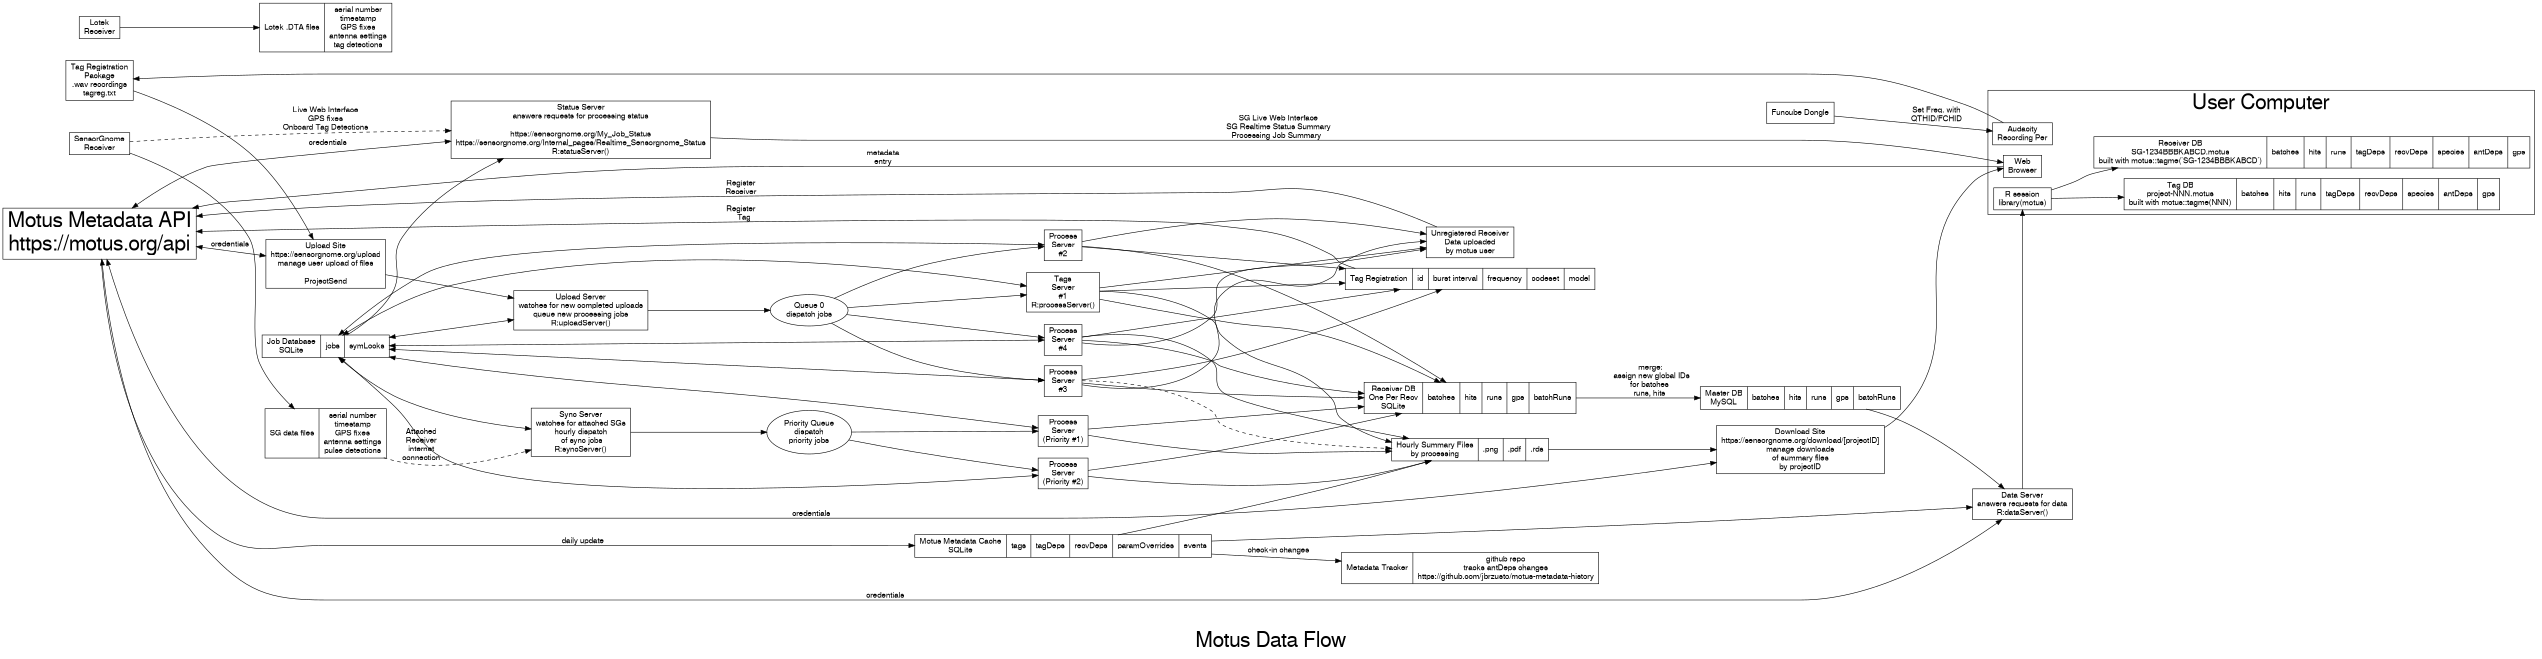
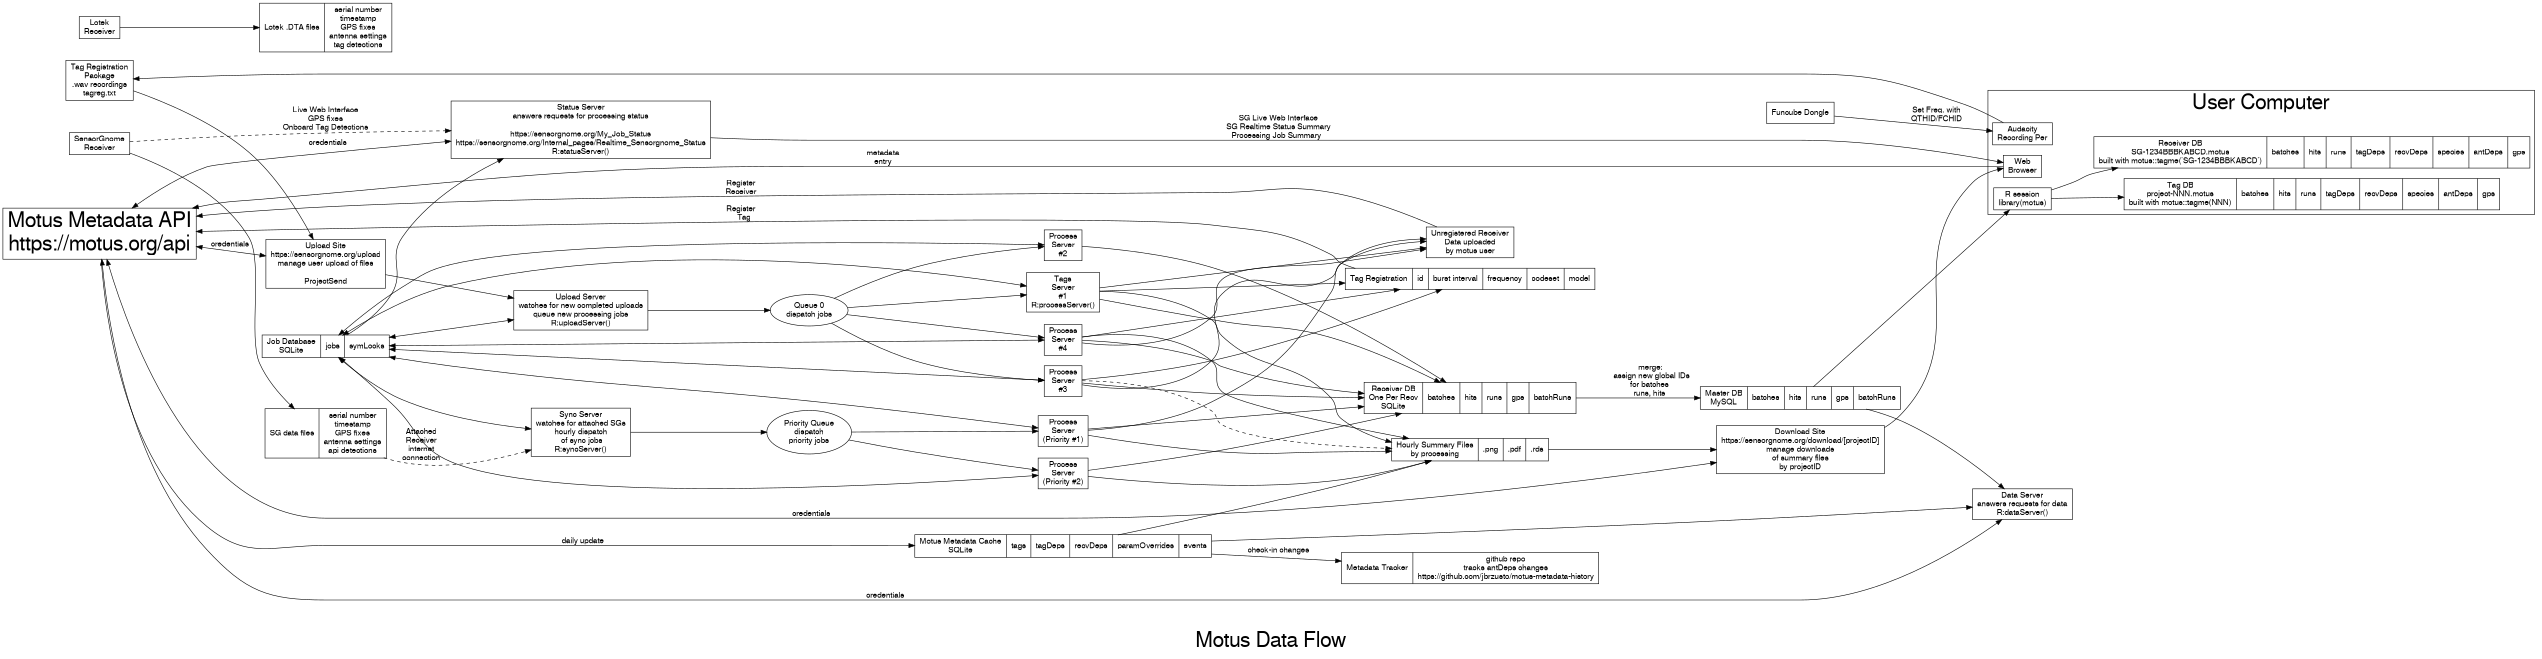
(1251, 220) -> (1276, 361)
(1211, 257) -> none
(2022, 352) -> (1909, 300)
(353, 451) -> (353, 451)
